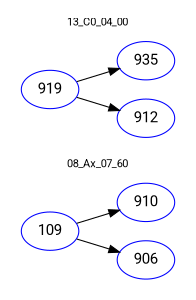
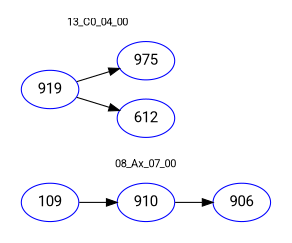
(146, 61) -> (146, 61)
(146, 118) -> (146, 118)
(98, 165) -> (146, 165)
(93, 244) -> (189, 202)
